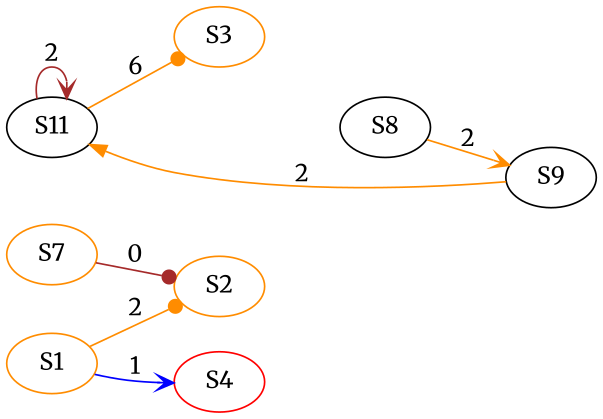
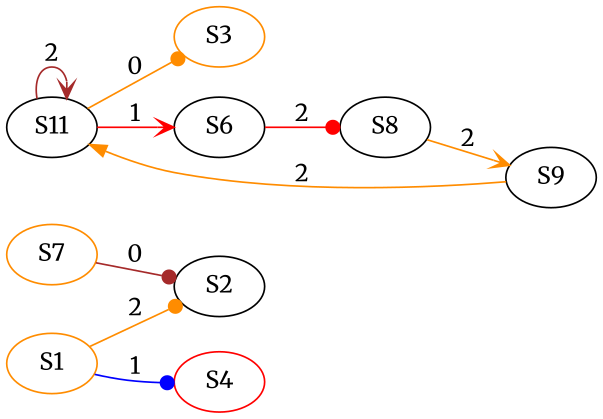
(136, 68) -> (136, 68)
none -> (219, 127)
(219, 286) -> (219, 286)
(127, 380) -> (127, 380)
